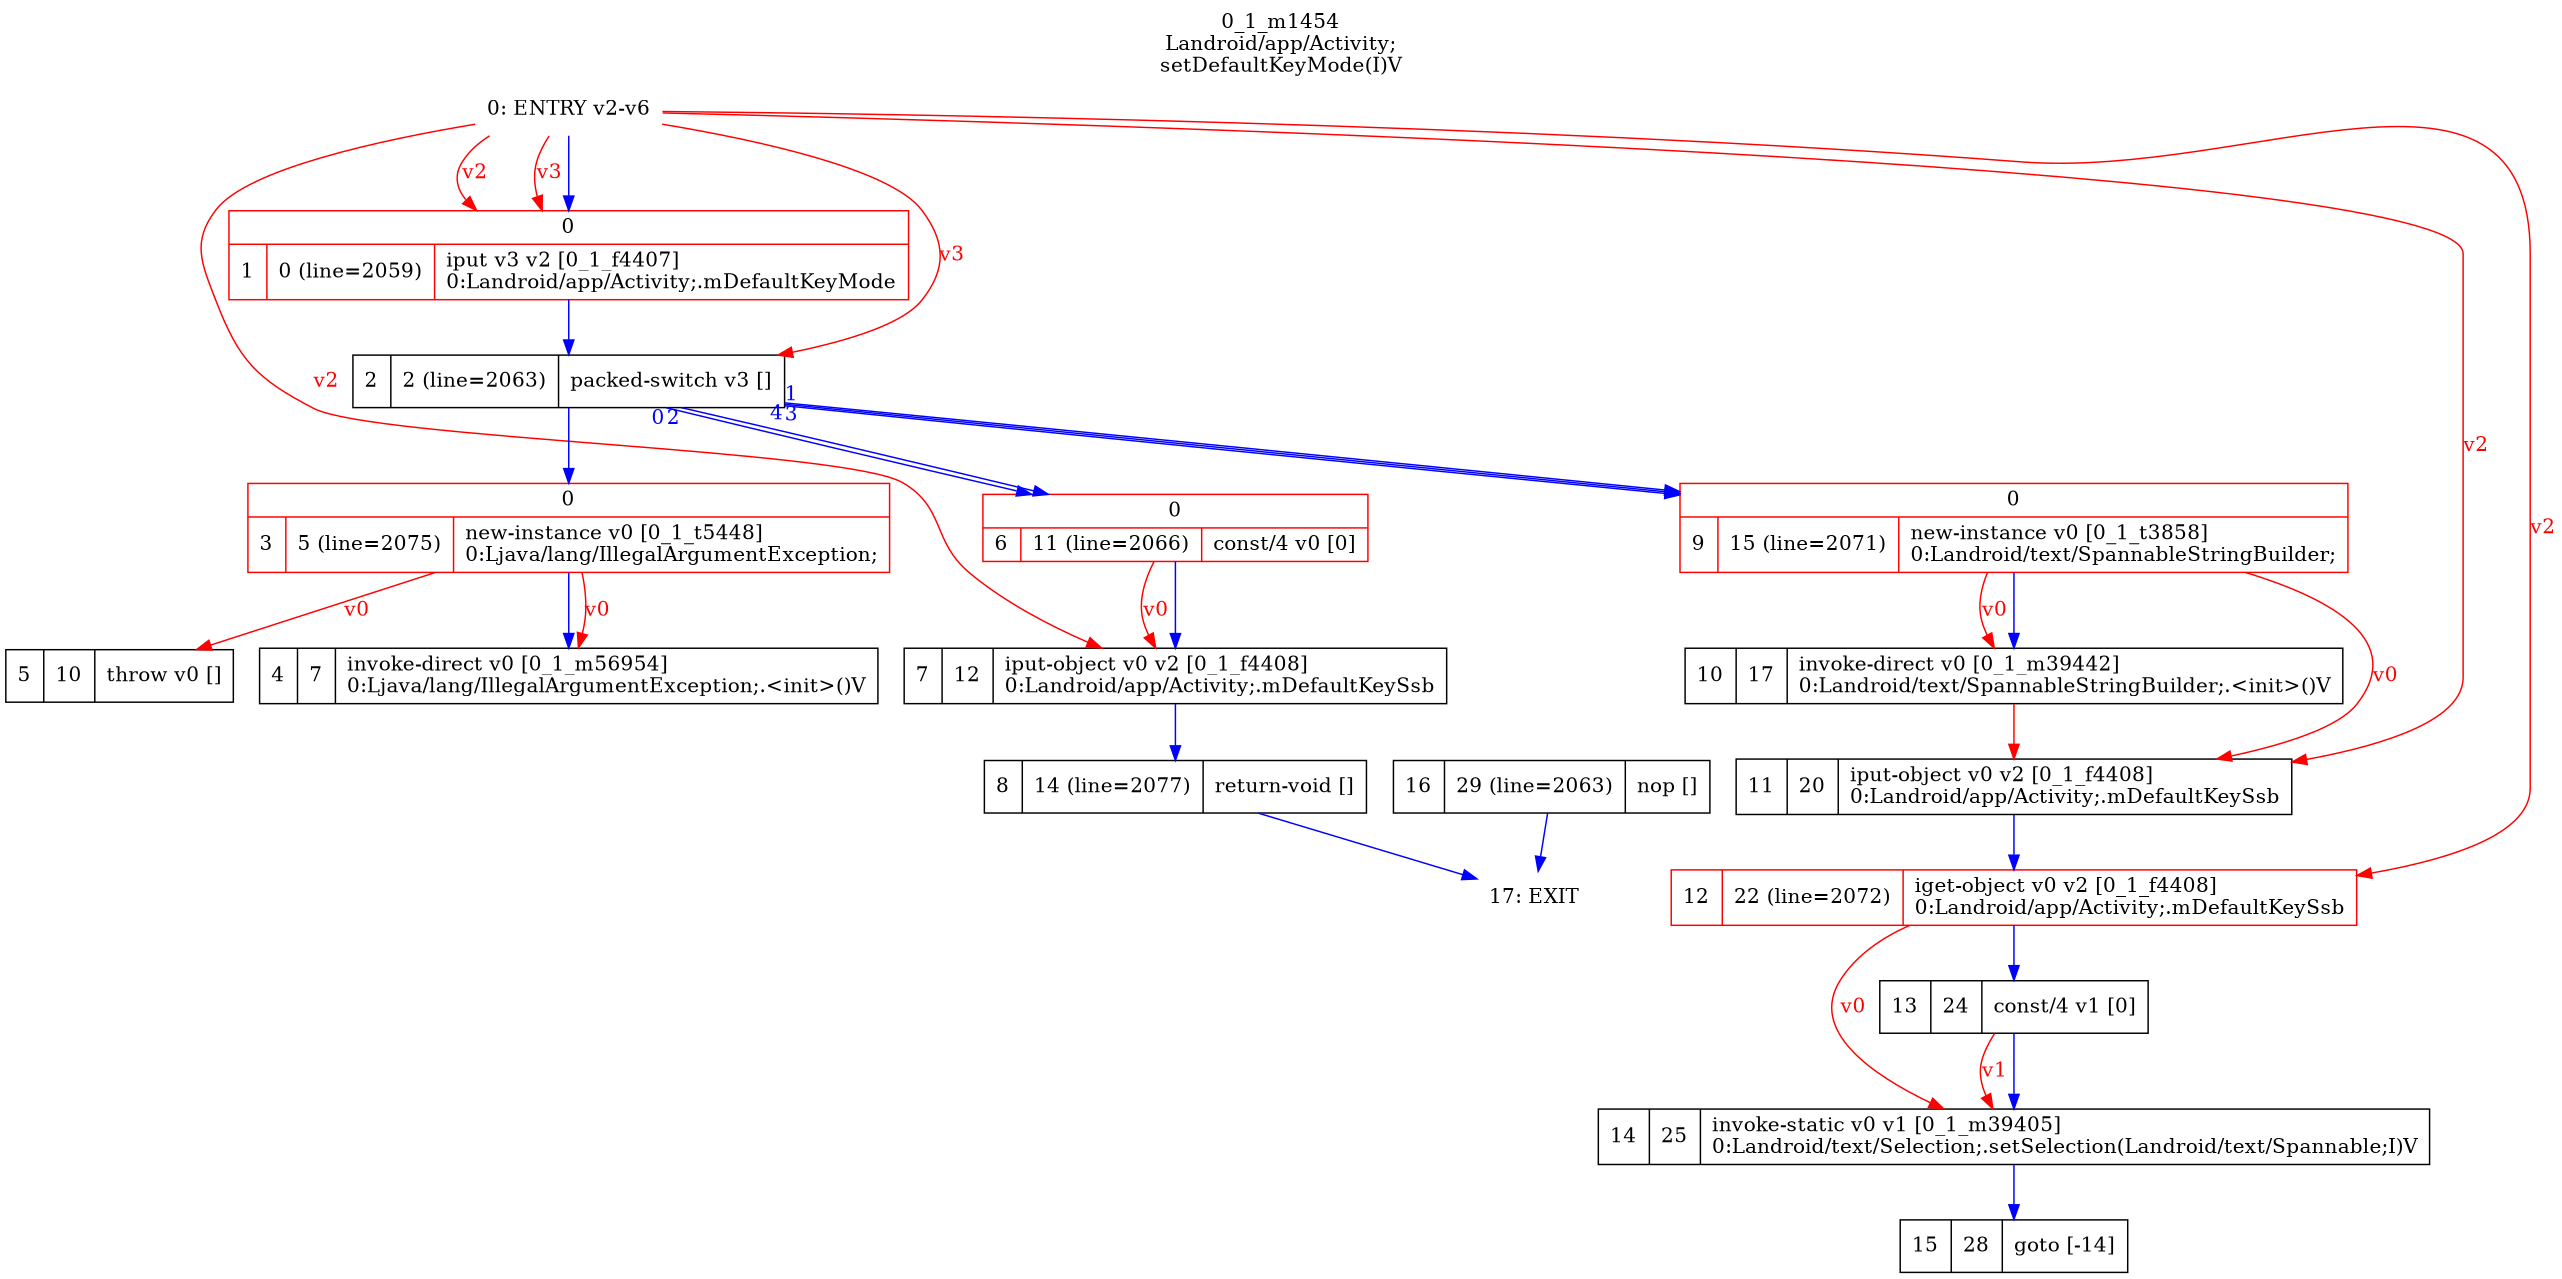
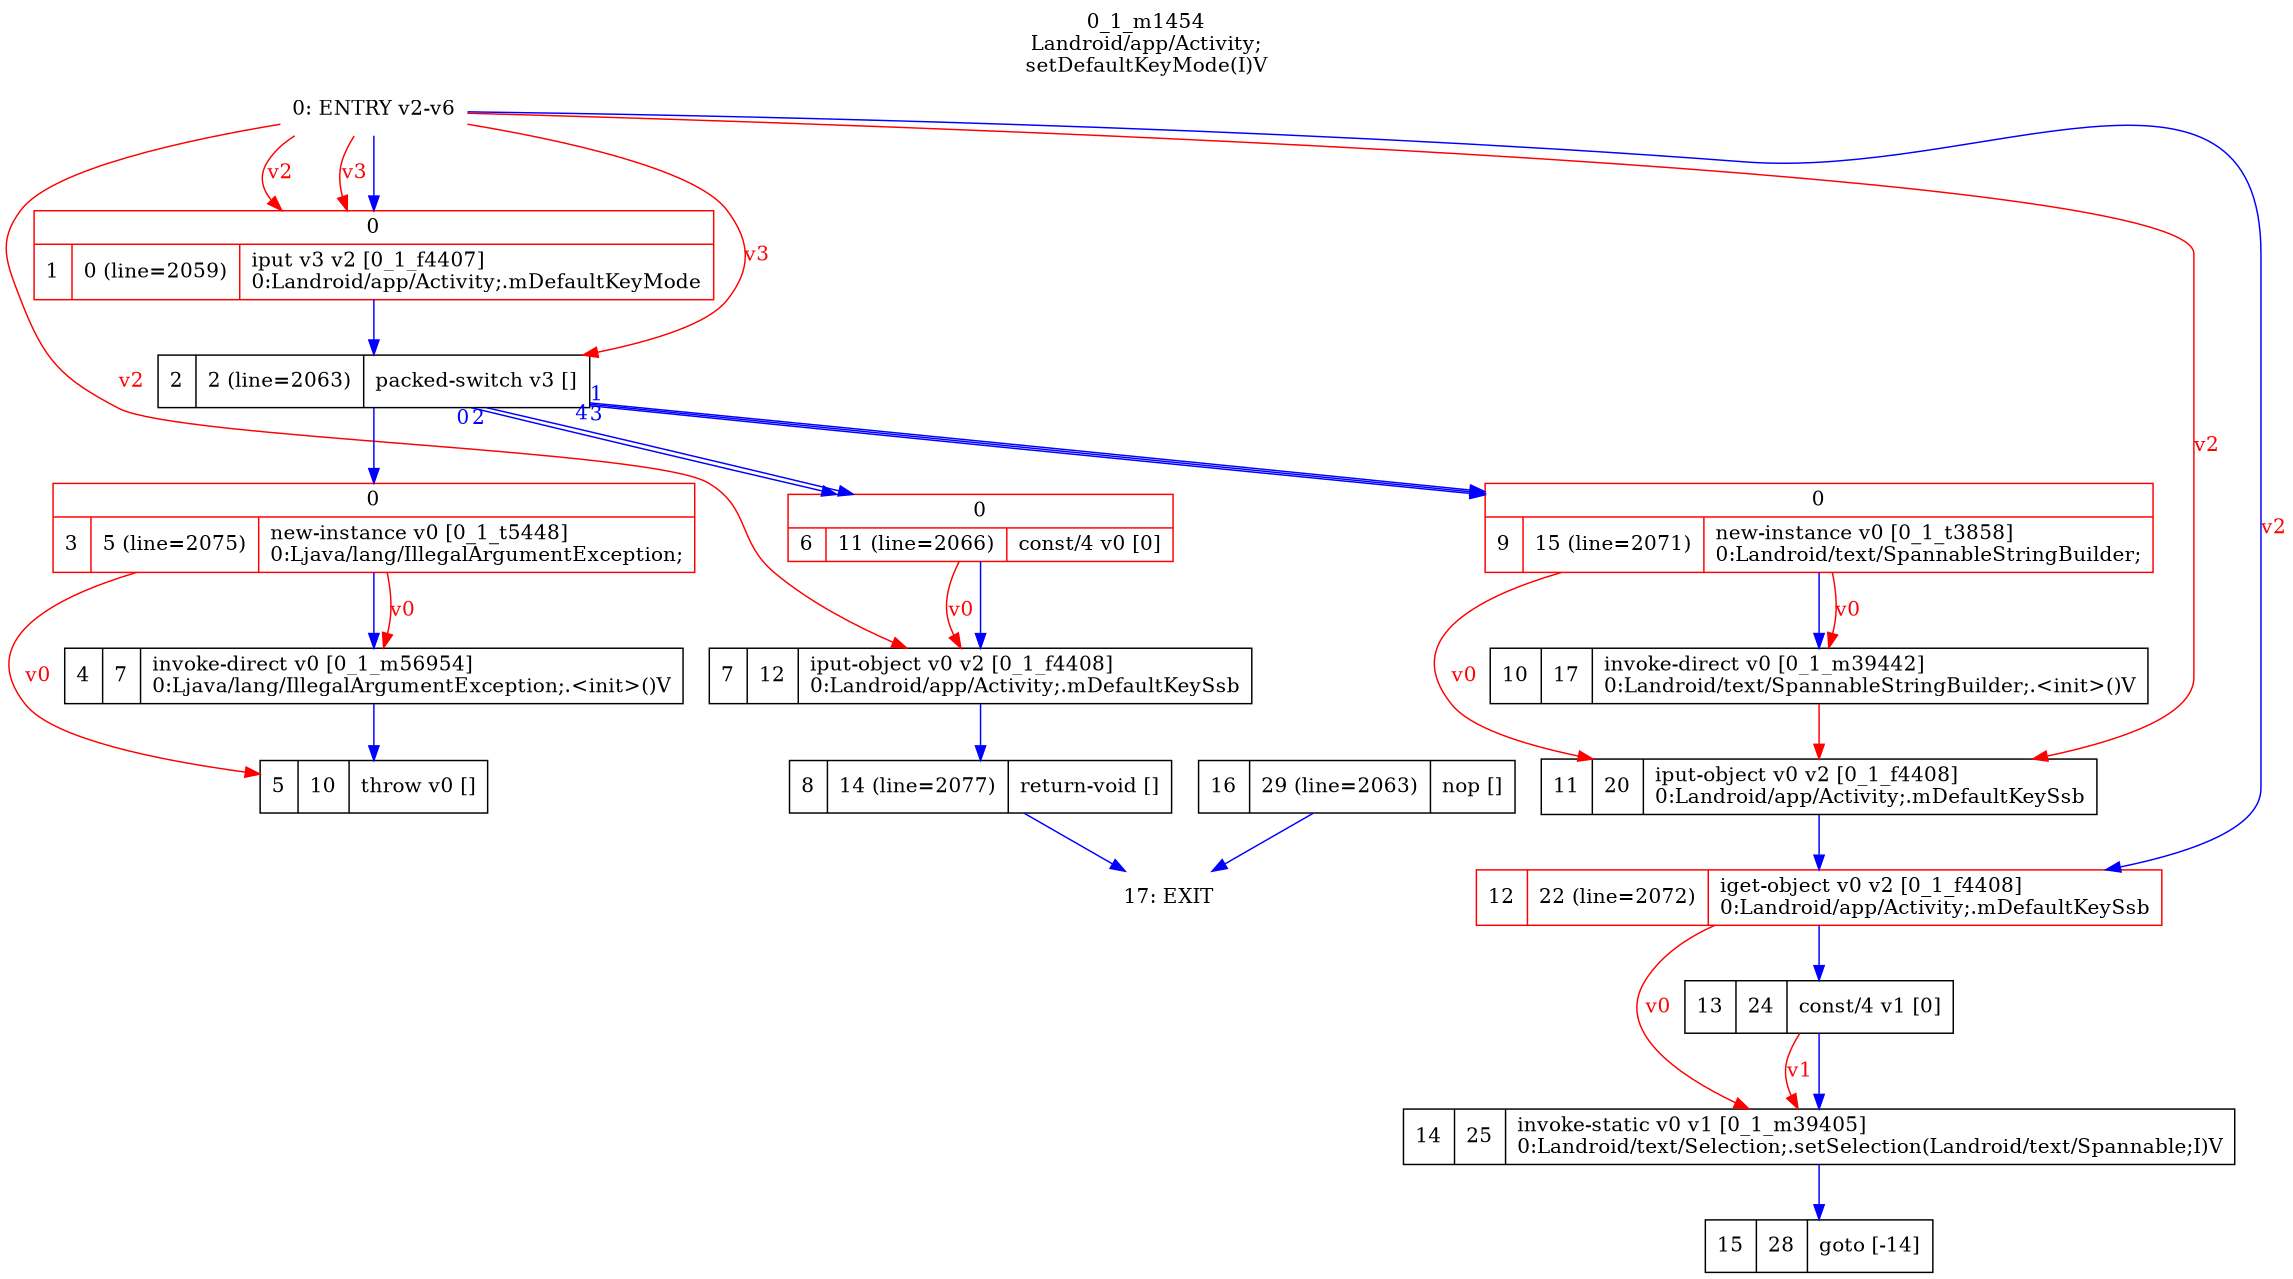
(1999, 160) -> (1757, 162)
none -> (374, 725)
